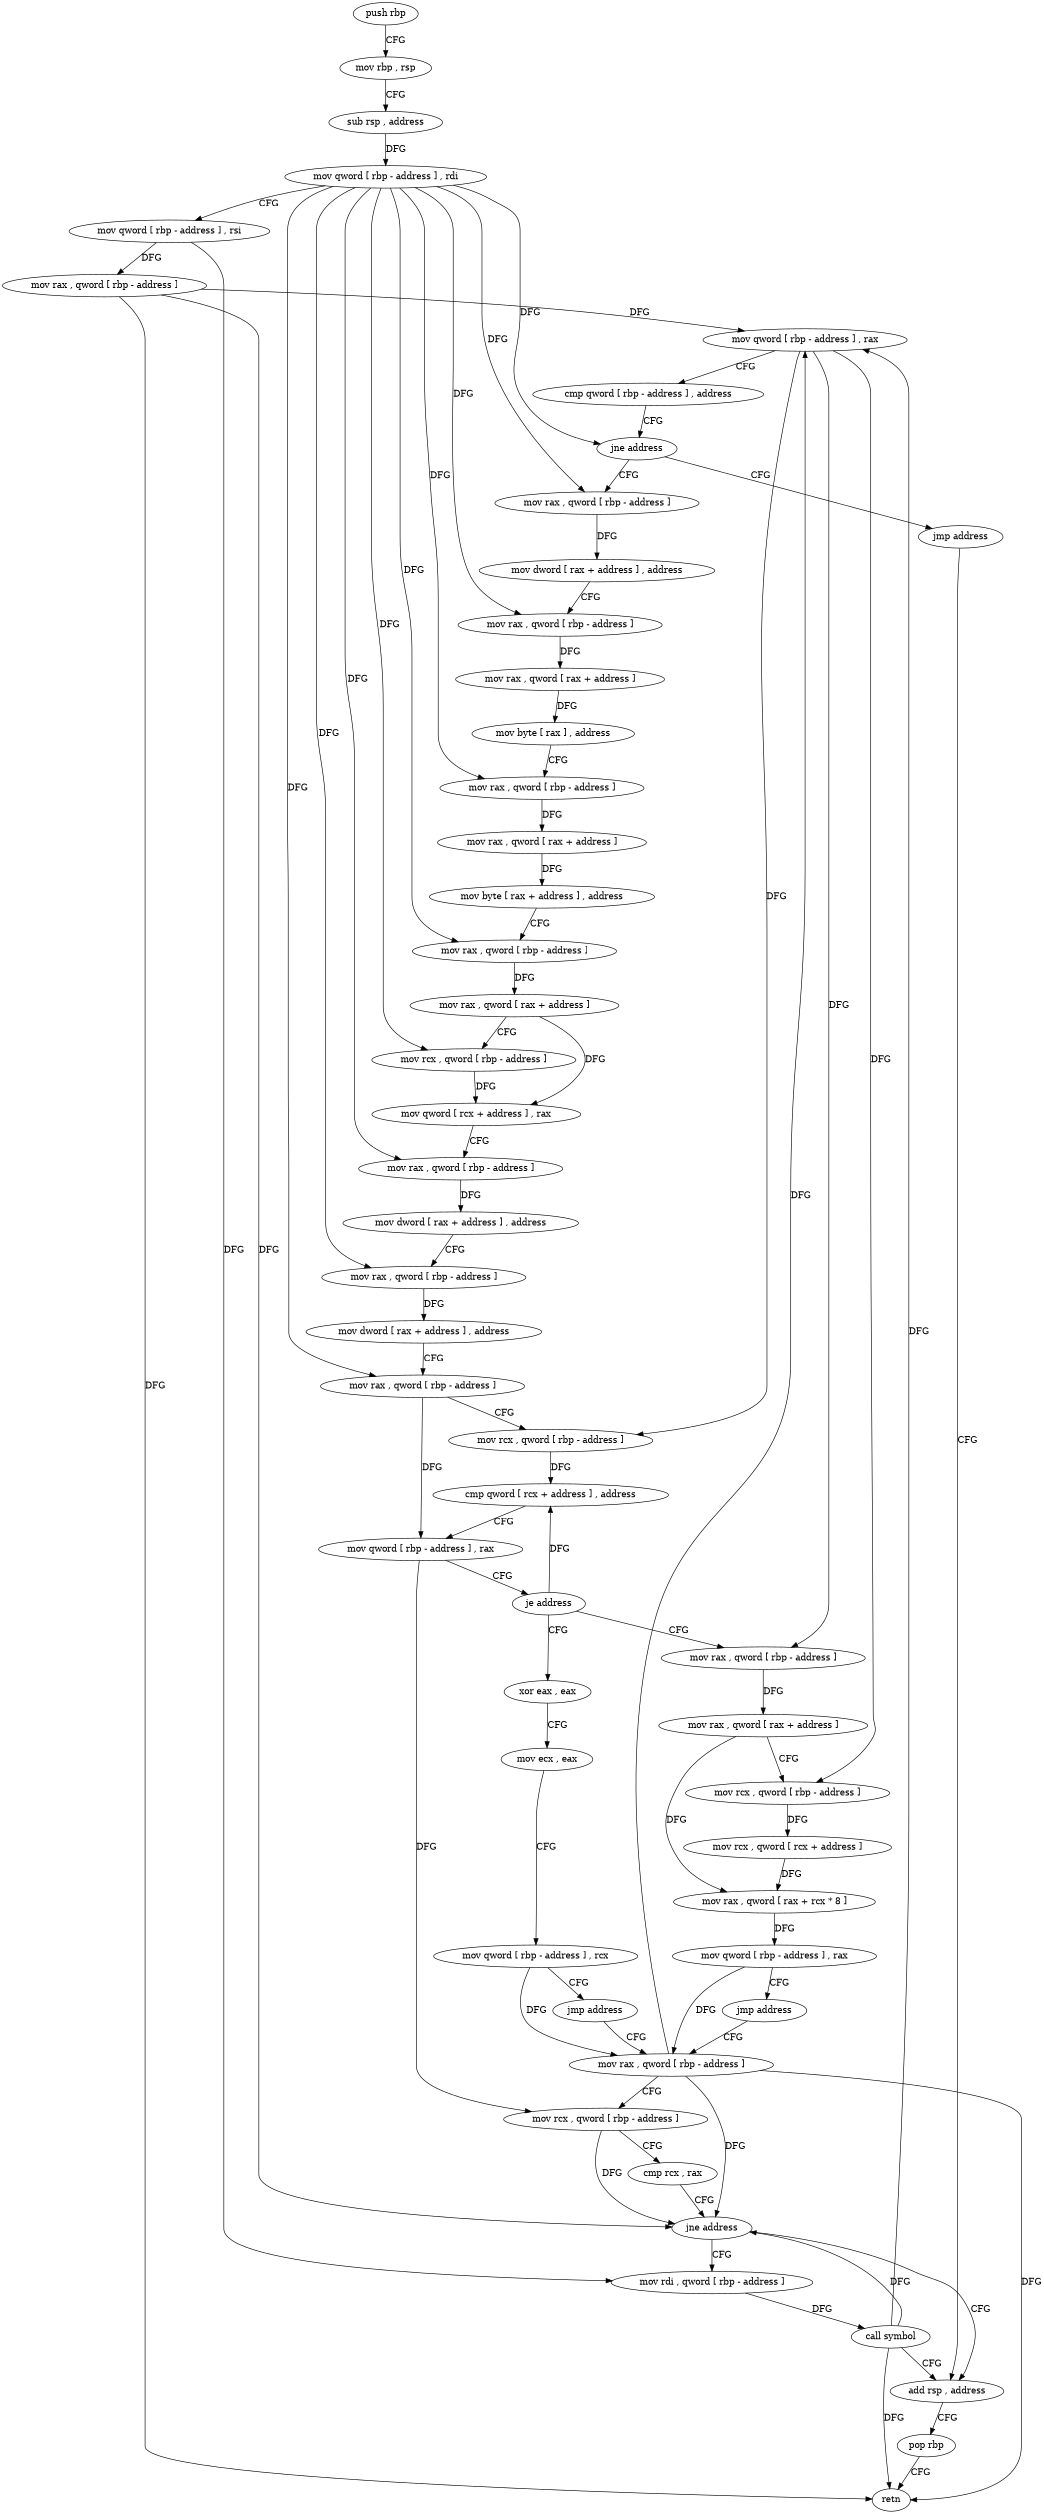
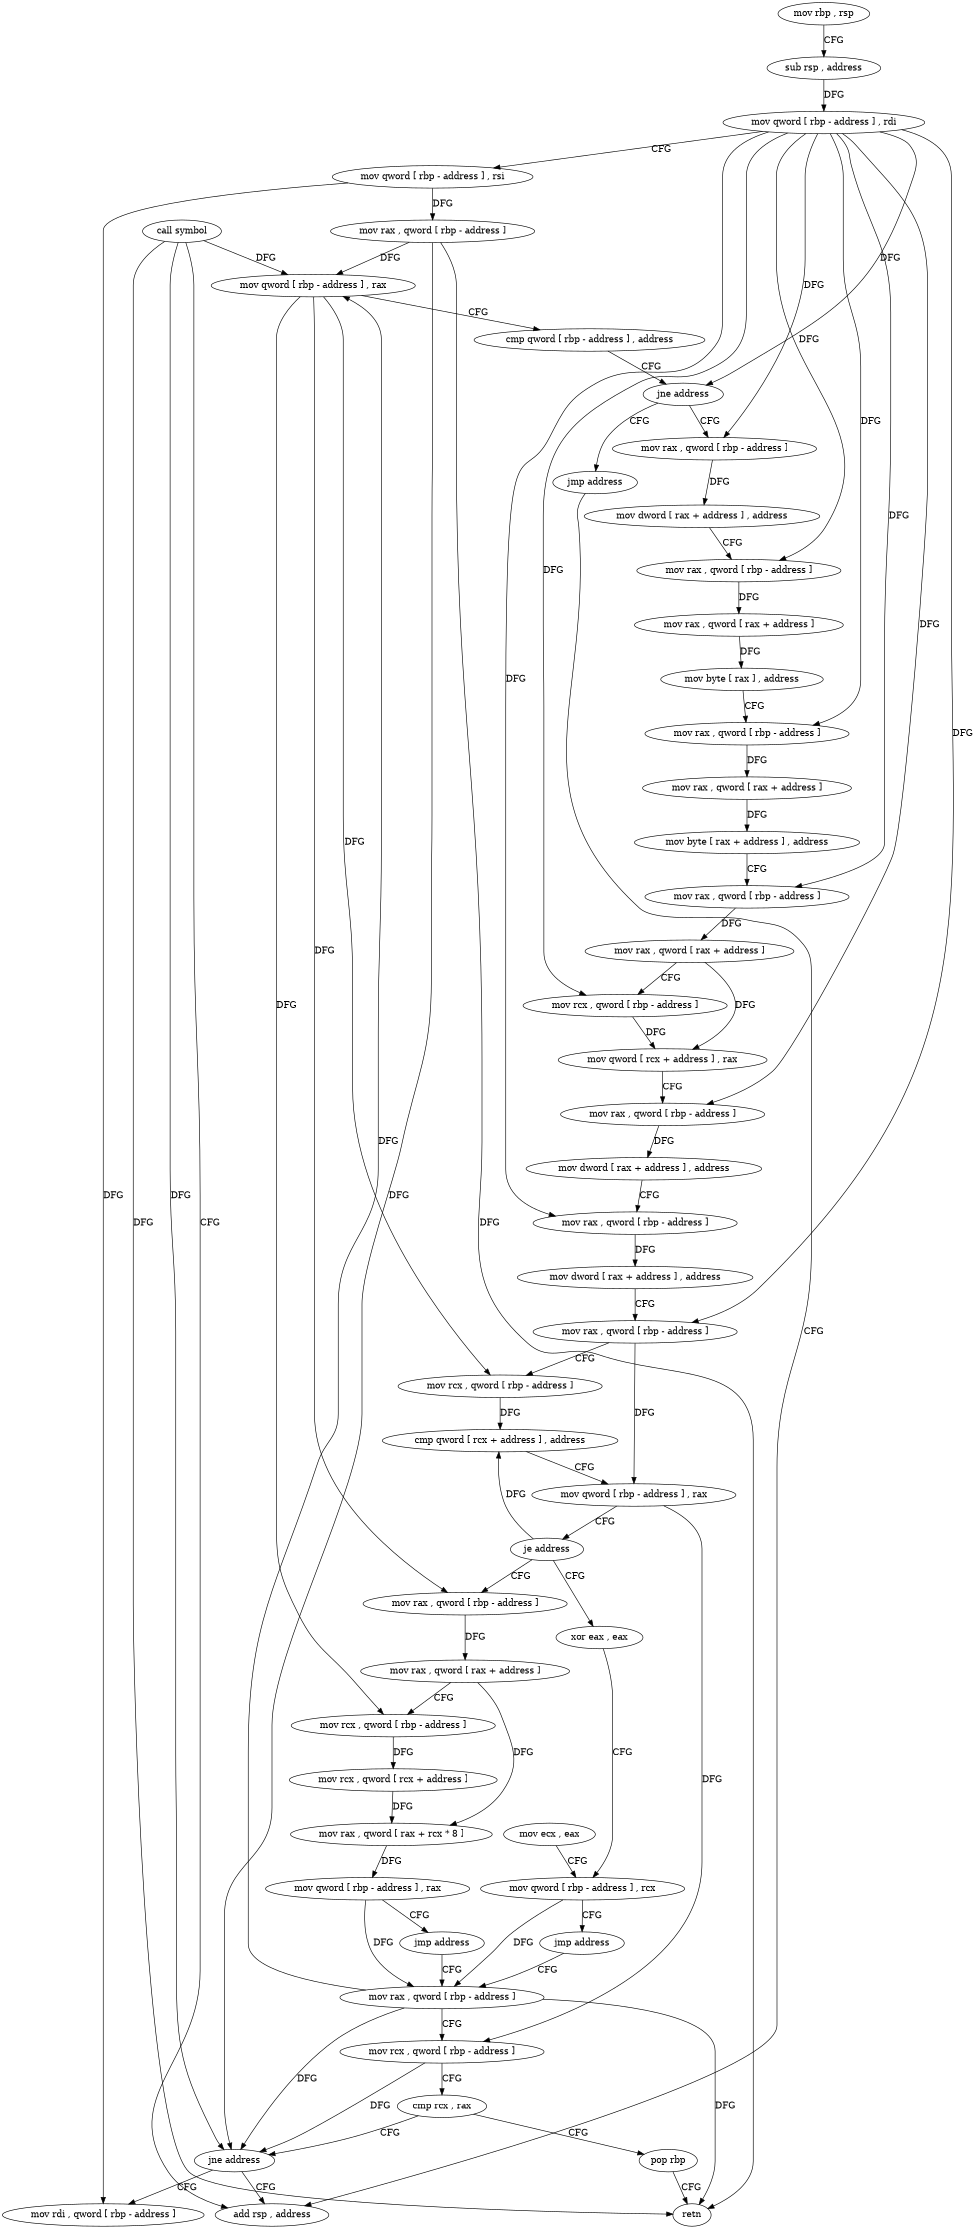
(386, 14) -> none
(547, 1722) -> (613, 1762)
(802, 2310) -> none
(938, 2416) -> (564, 2135)
